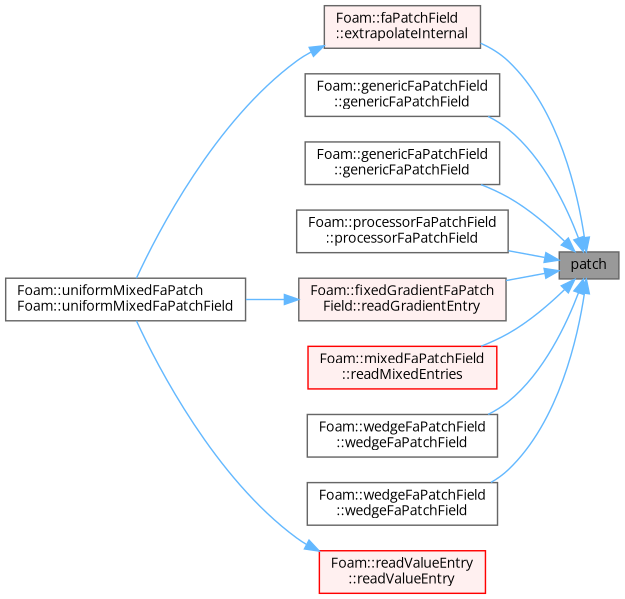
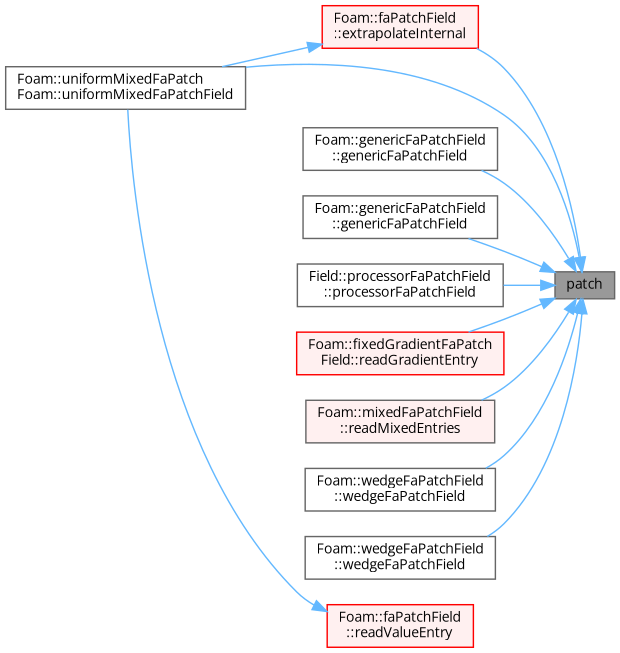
(402, 27) -> (400, 27)
(402, 231) -> (400, 285)
(265, 300) -> (459, 91)
(402, 300) -> (400, 353)
(402, 368) -> (400, 422)
(402, 572) -> (400, 626)
